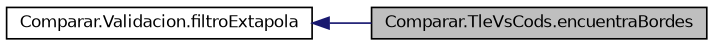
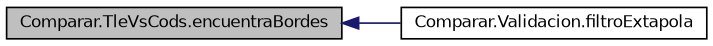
(350, 23) -> (380, 23)
